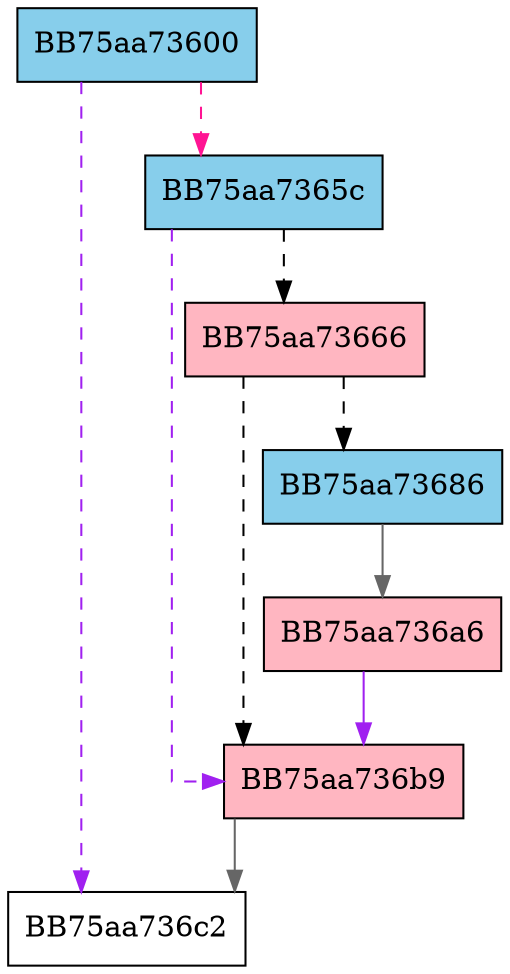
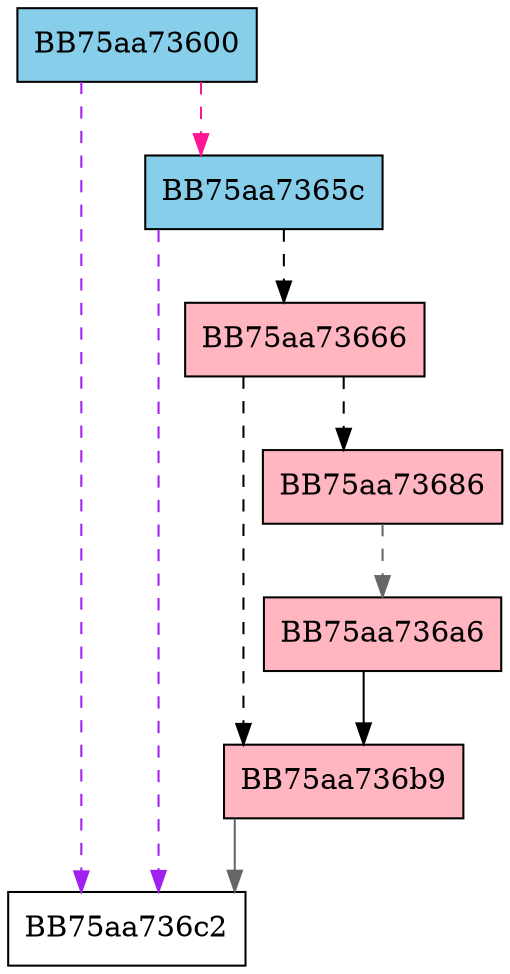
(383, 487) -> (383, 487)
(172, 521) -> (159, 550)
(383, 550) -> (383, 550)
(364, 697) -> (364, 697)
